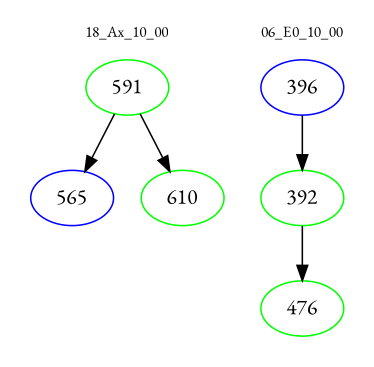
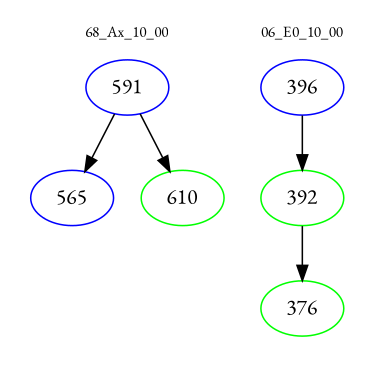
(127, 33) -> (127, 33)
(127, 87) -> (127, 87)
(302, 308) -> (302, 308)
